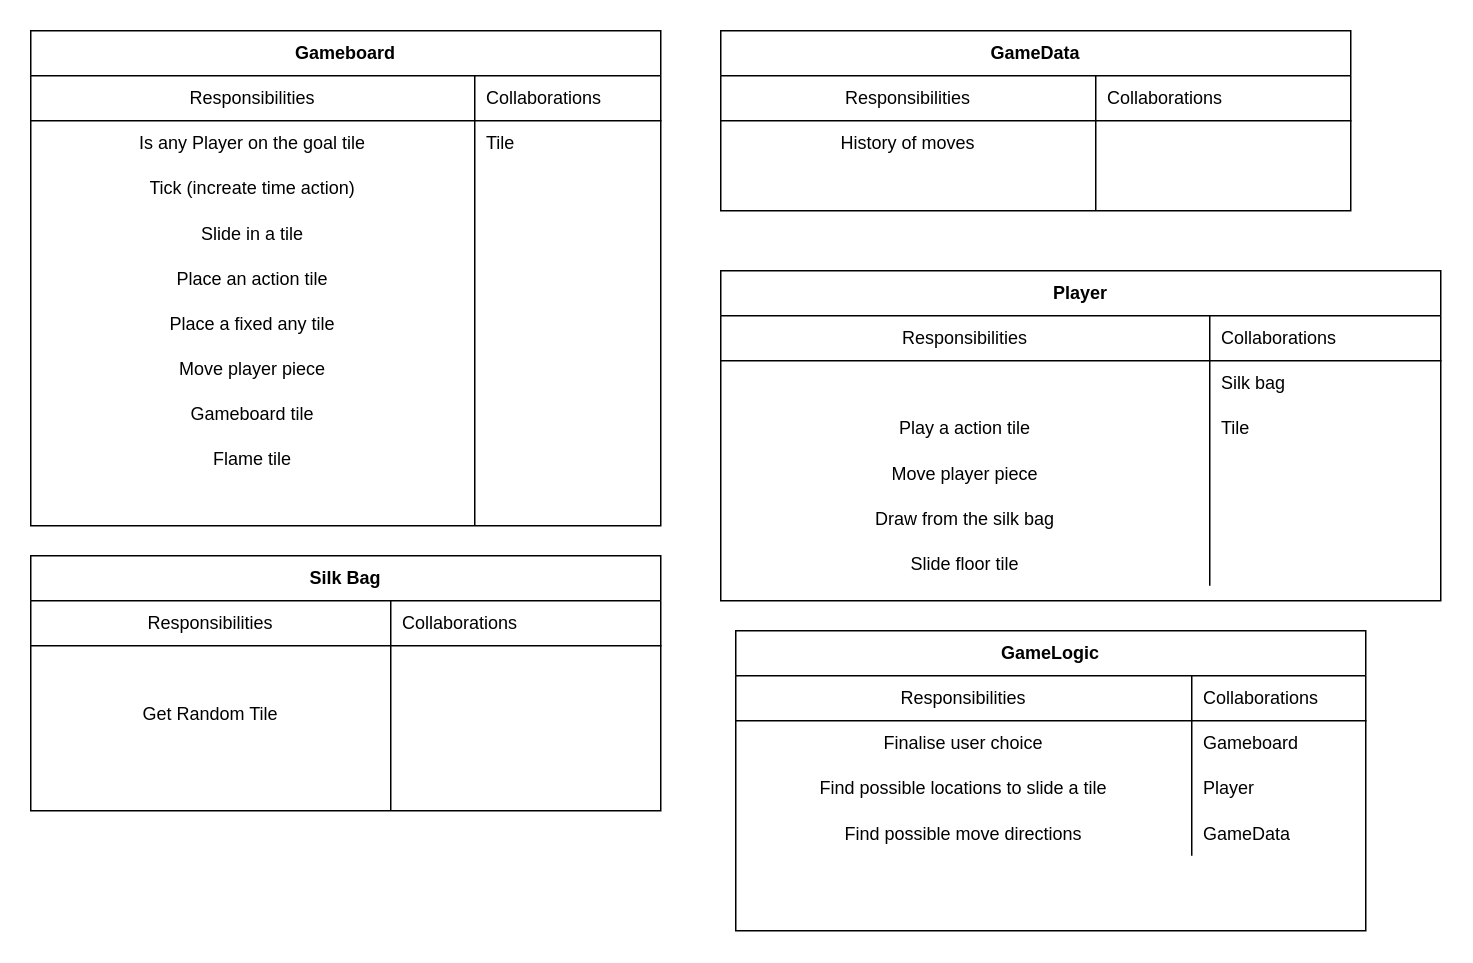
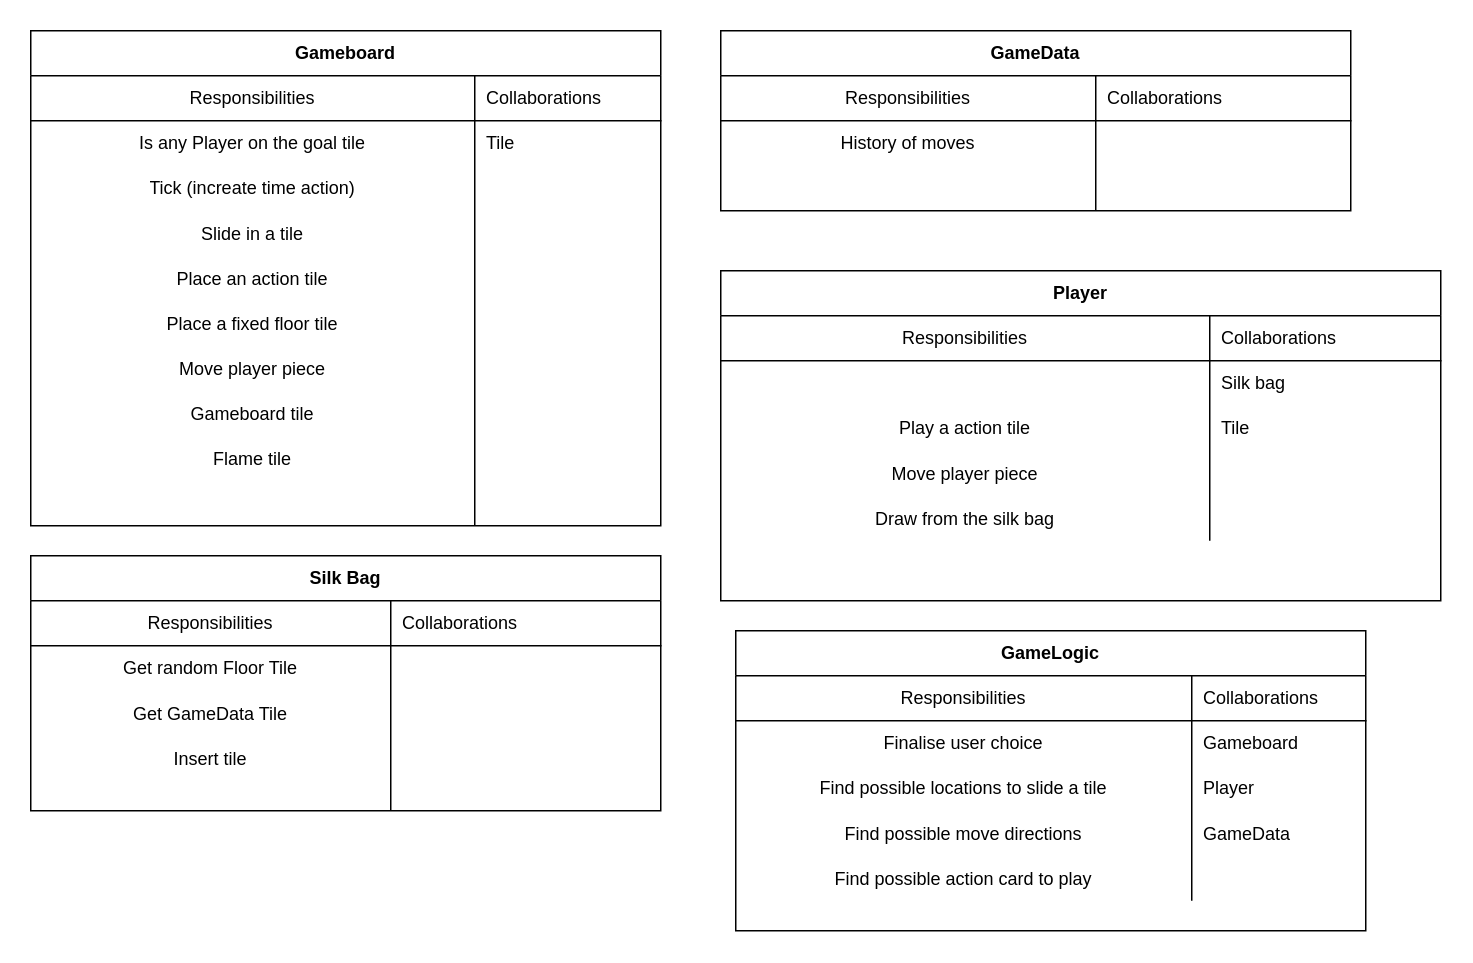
(252, 324) -> (252, 324)
(965, 563) -> none
none -> (211, 668)
(210, 714) -> (210, 714)
none -> (211, 758)
none -> (964, 878)
